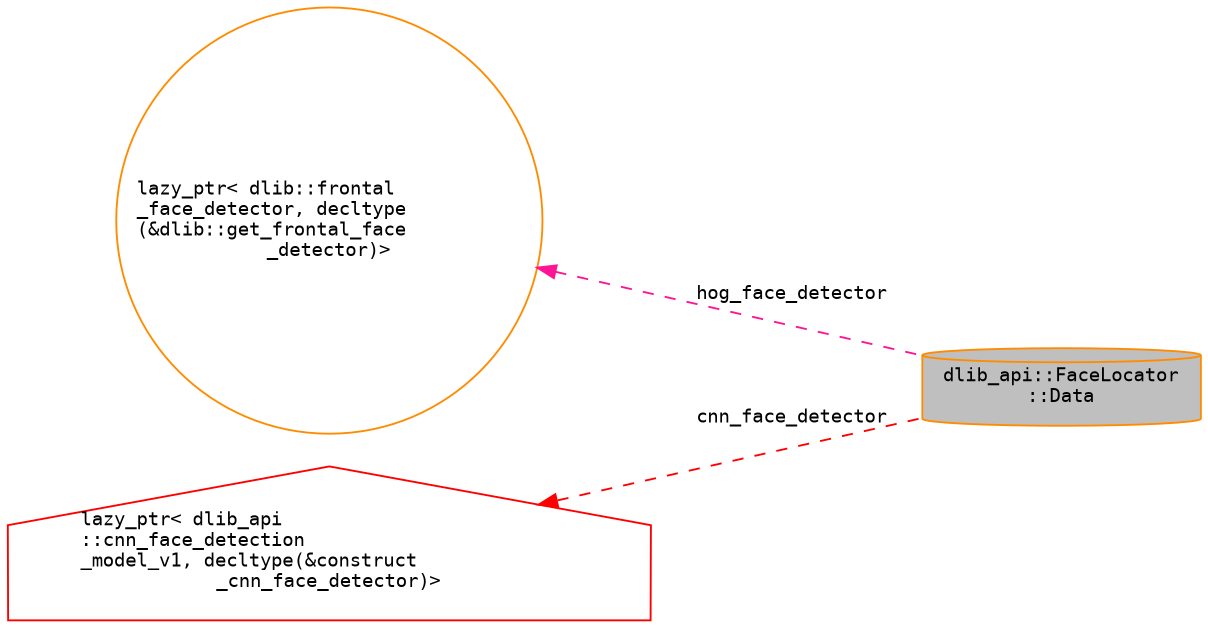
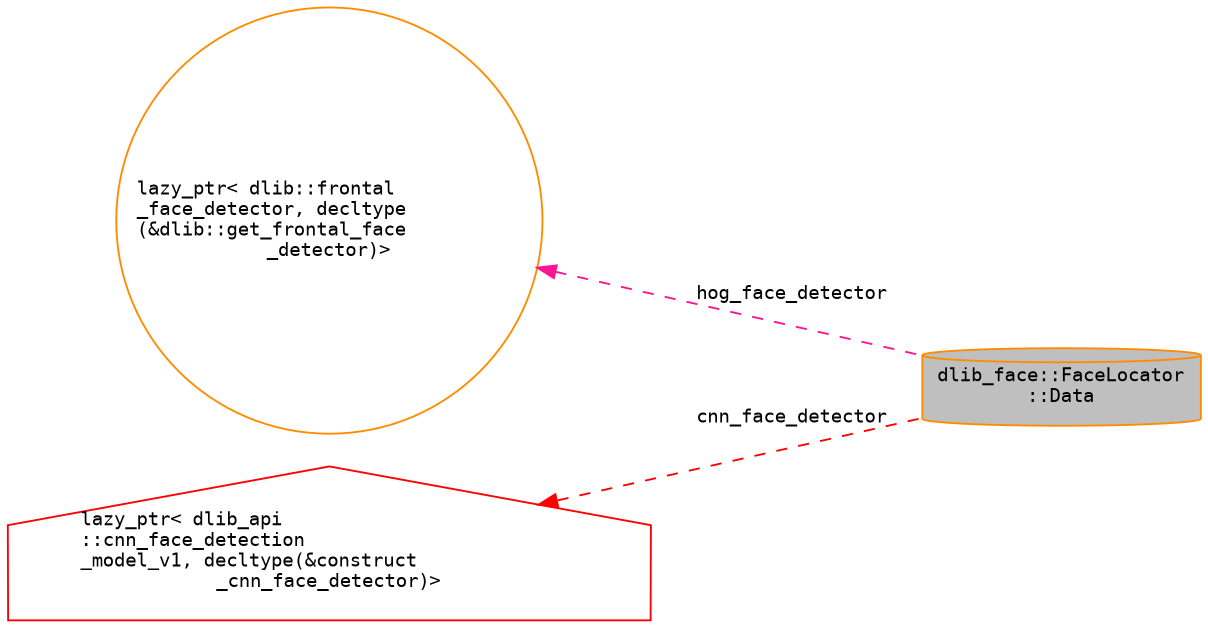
(1062, 387) -> (1062, 387)
